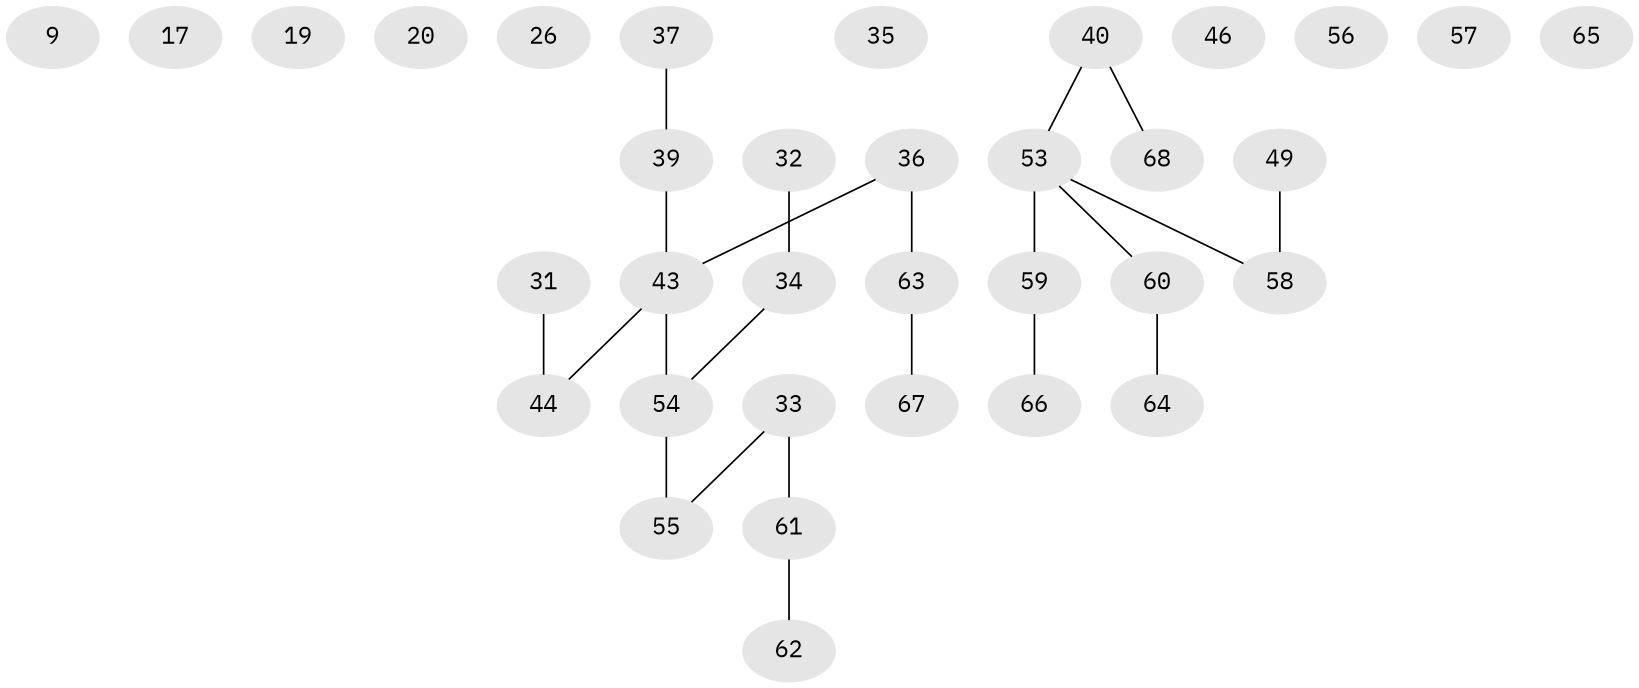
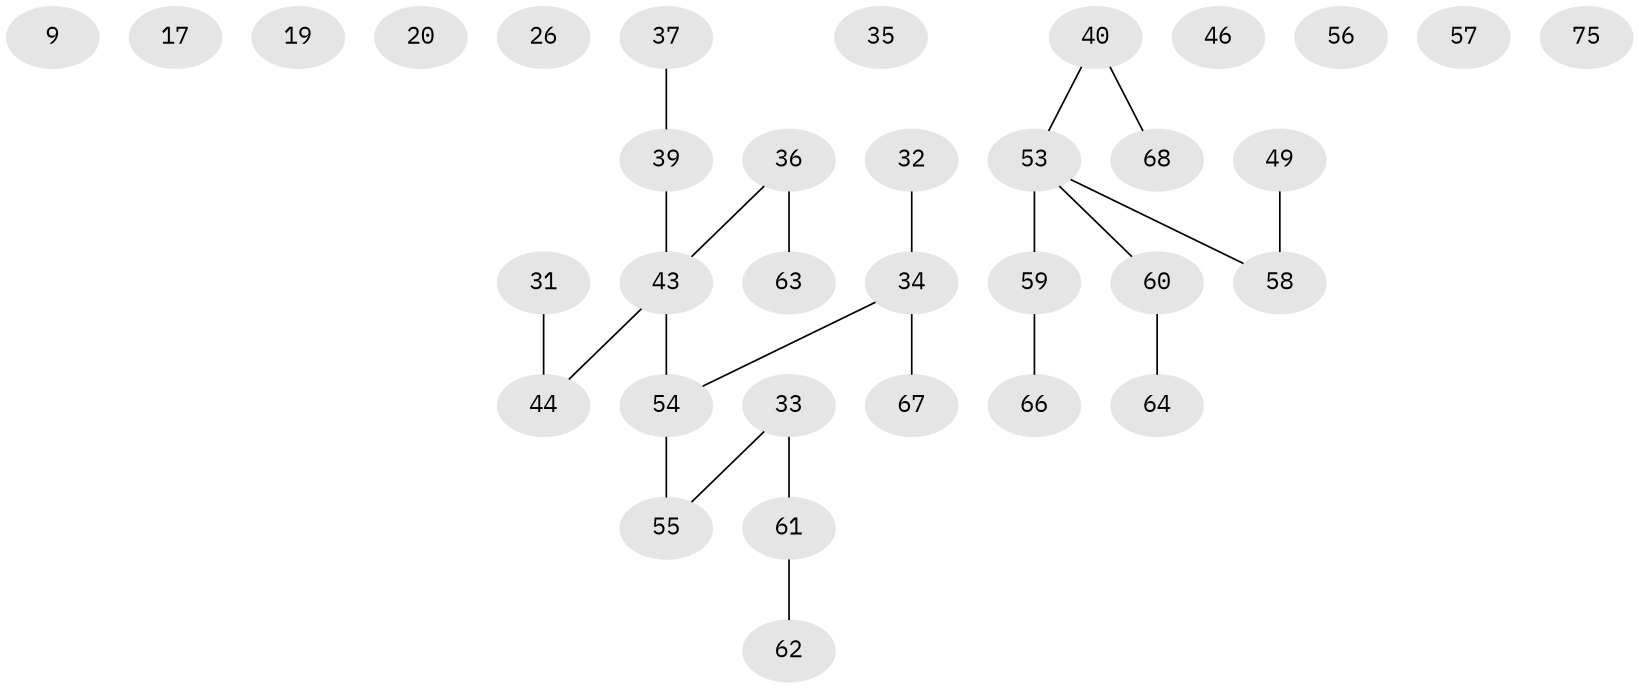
(1587, 37) -> (1587, 37)
(912, 344) -> (912, 344)
